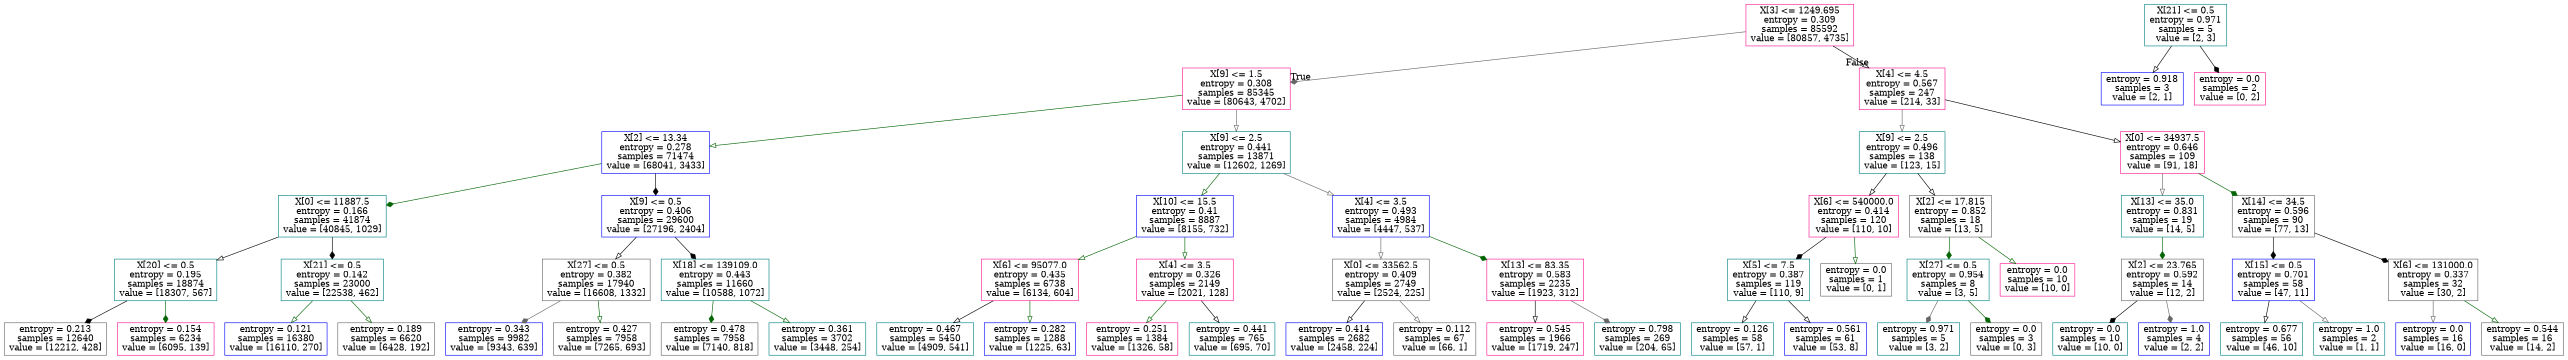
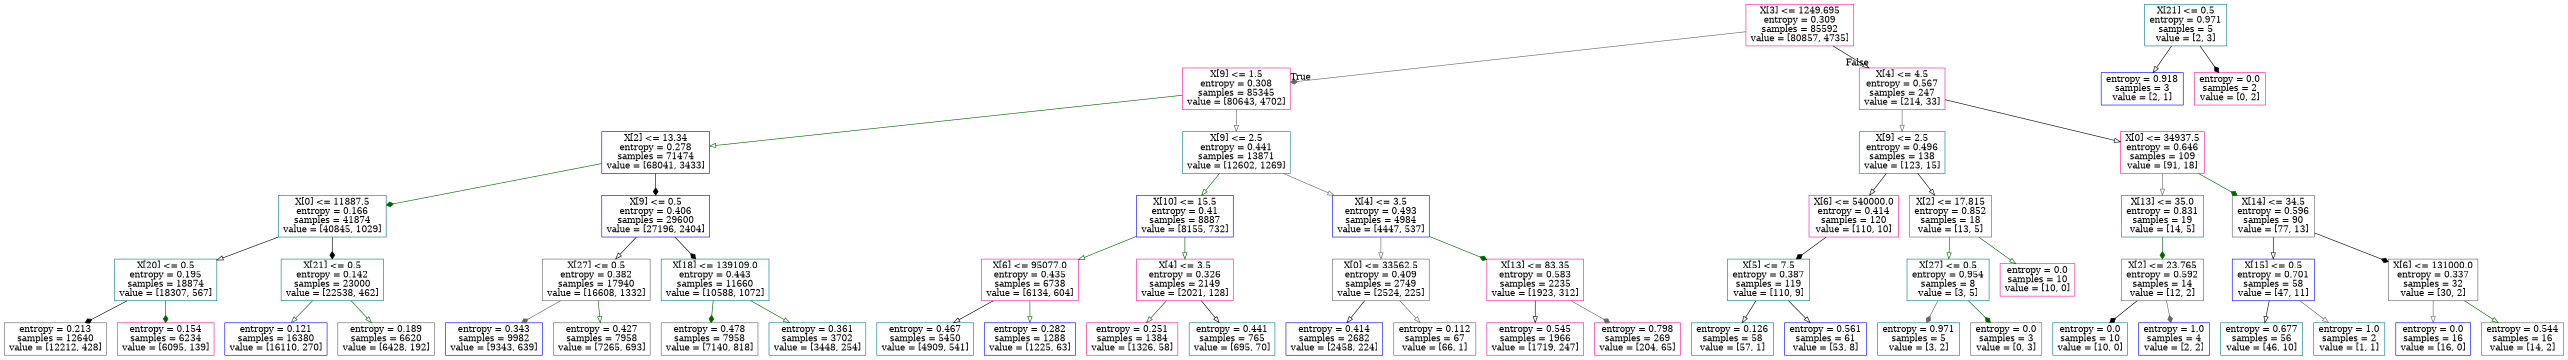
(1949, 245) -> (1949, 245)
(2273, 245) -> (2273, 245)
(1856, 280) -> none
(1638, 339) -> (1638, 339)
